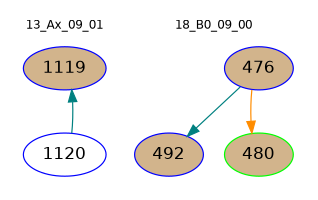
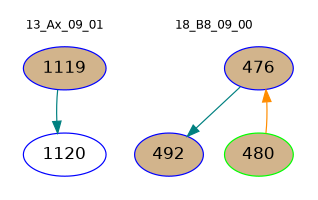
(214, 26) -> (214, 26)
(251, 105) -> (267, 118)
(73, 118) -> (57, 105)
